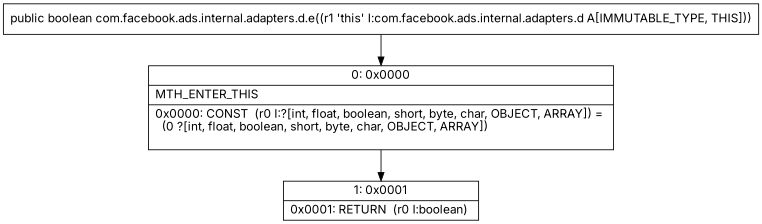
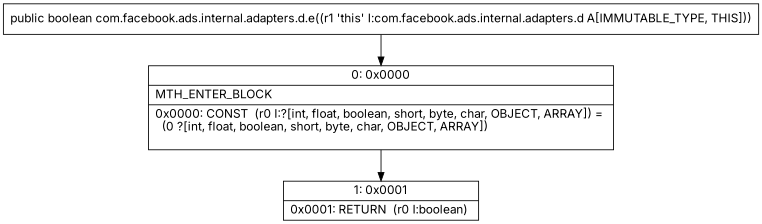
(207, 95) -> (214, 95)
